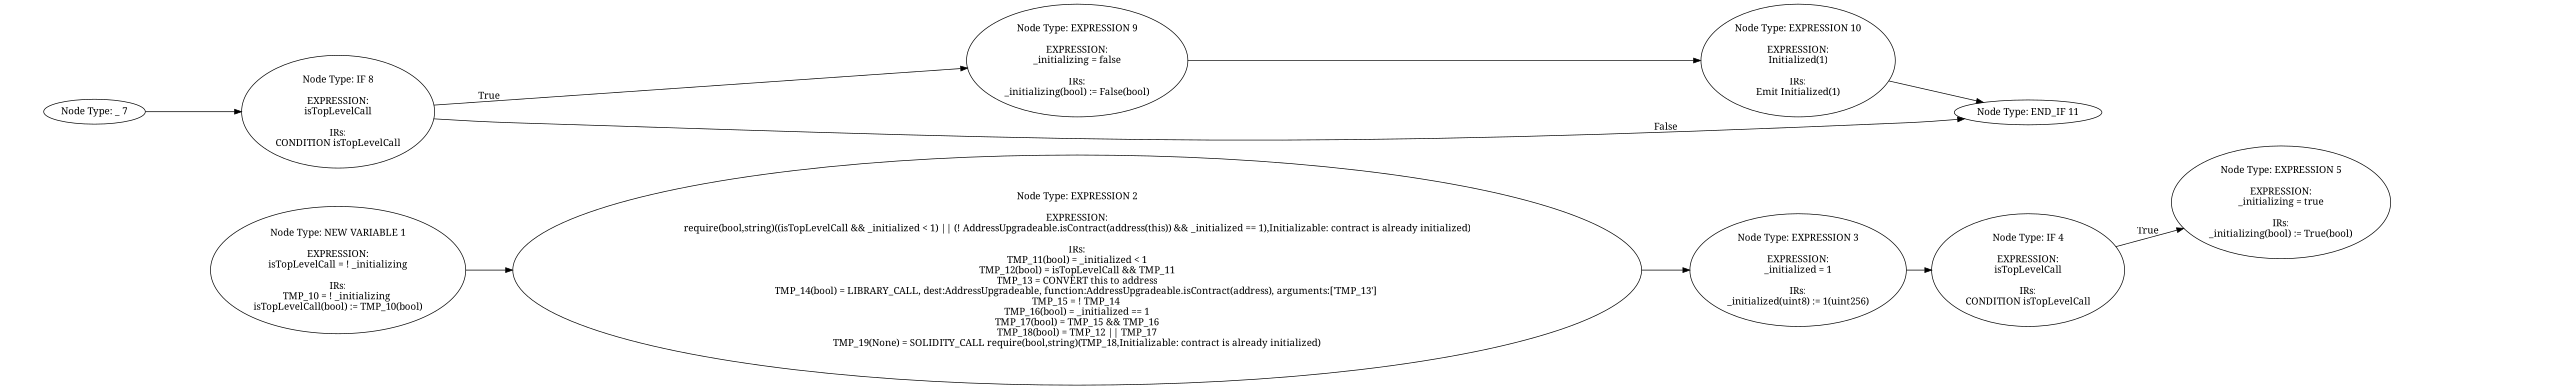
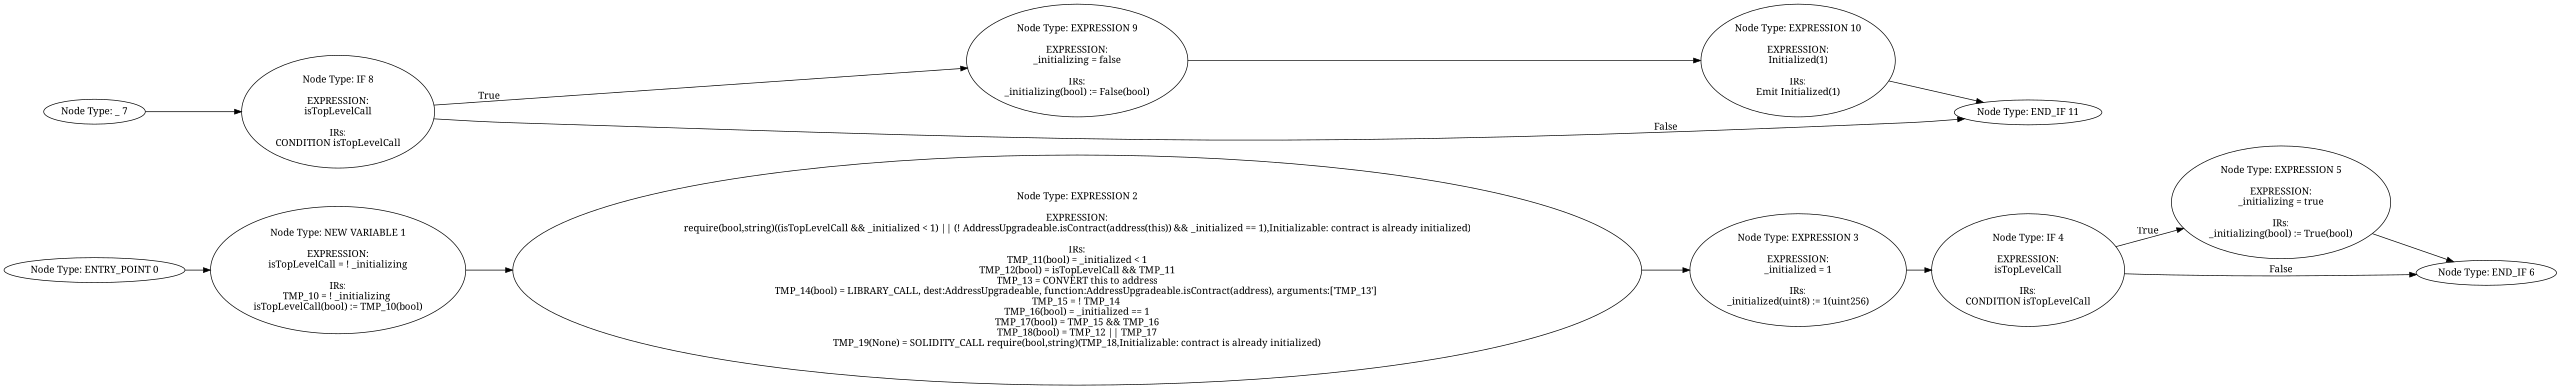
none -> (95, 270)
none -> (2486, 273)
